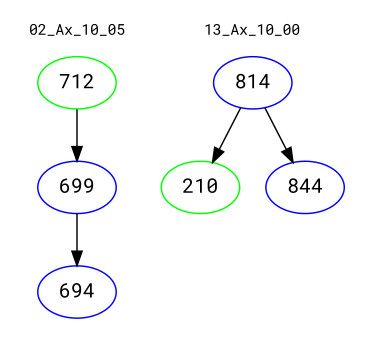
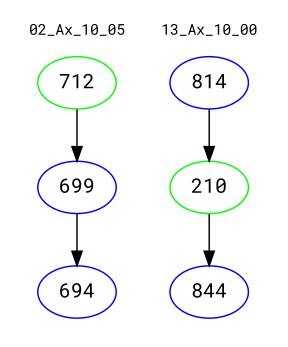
(276, 129) -> (209, 233)
